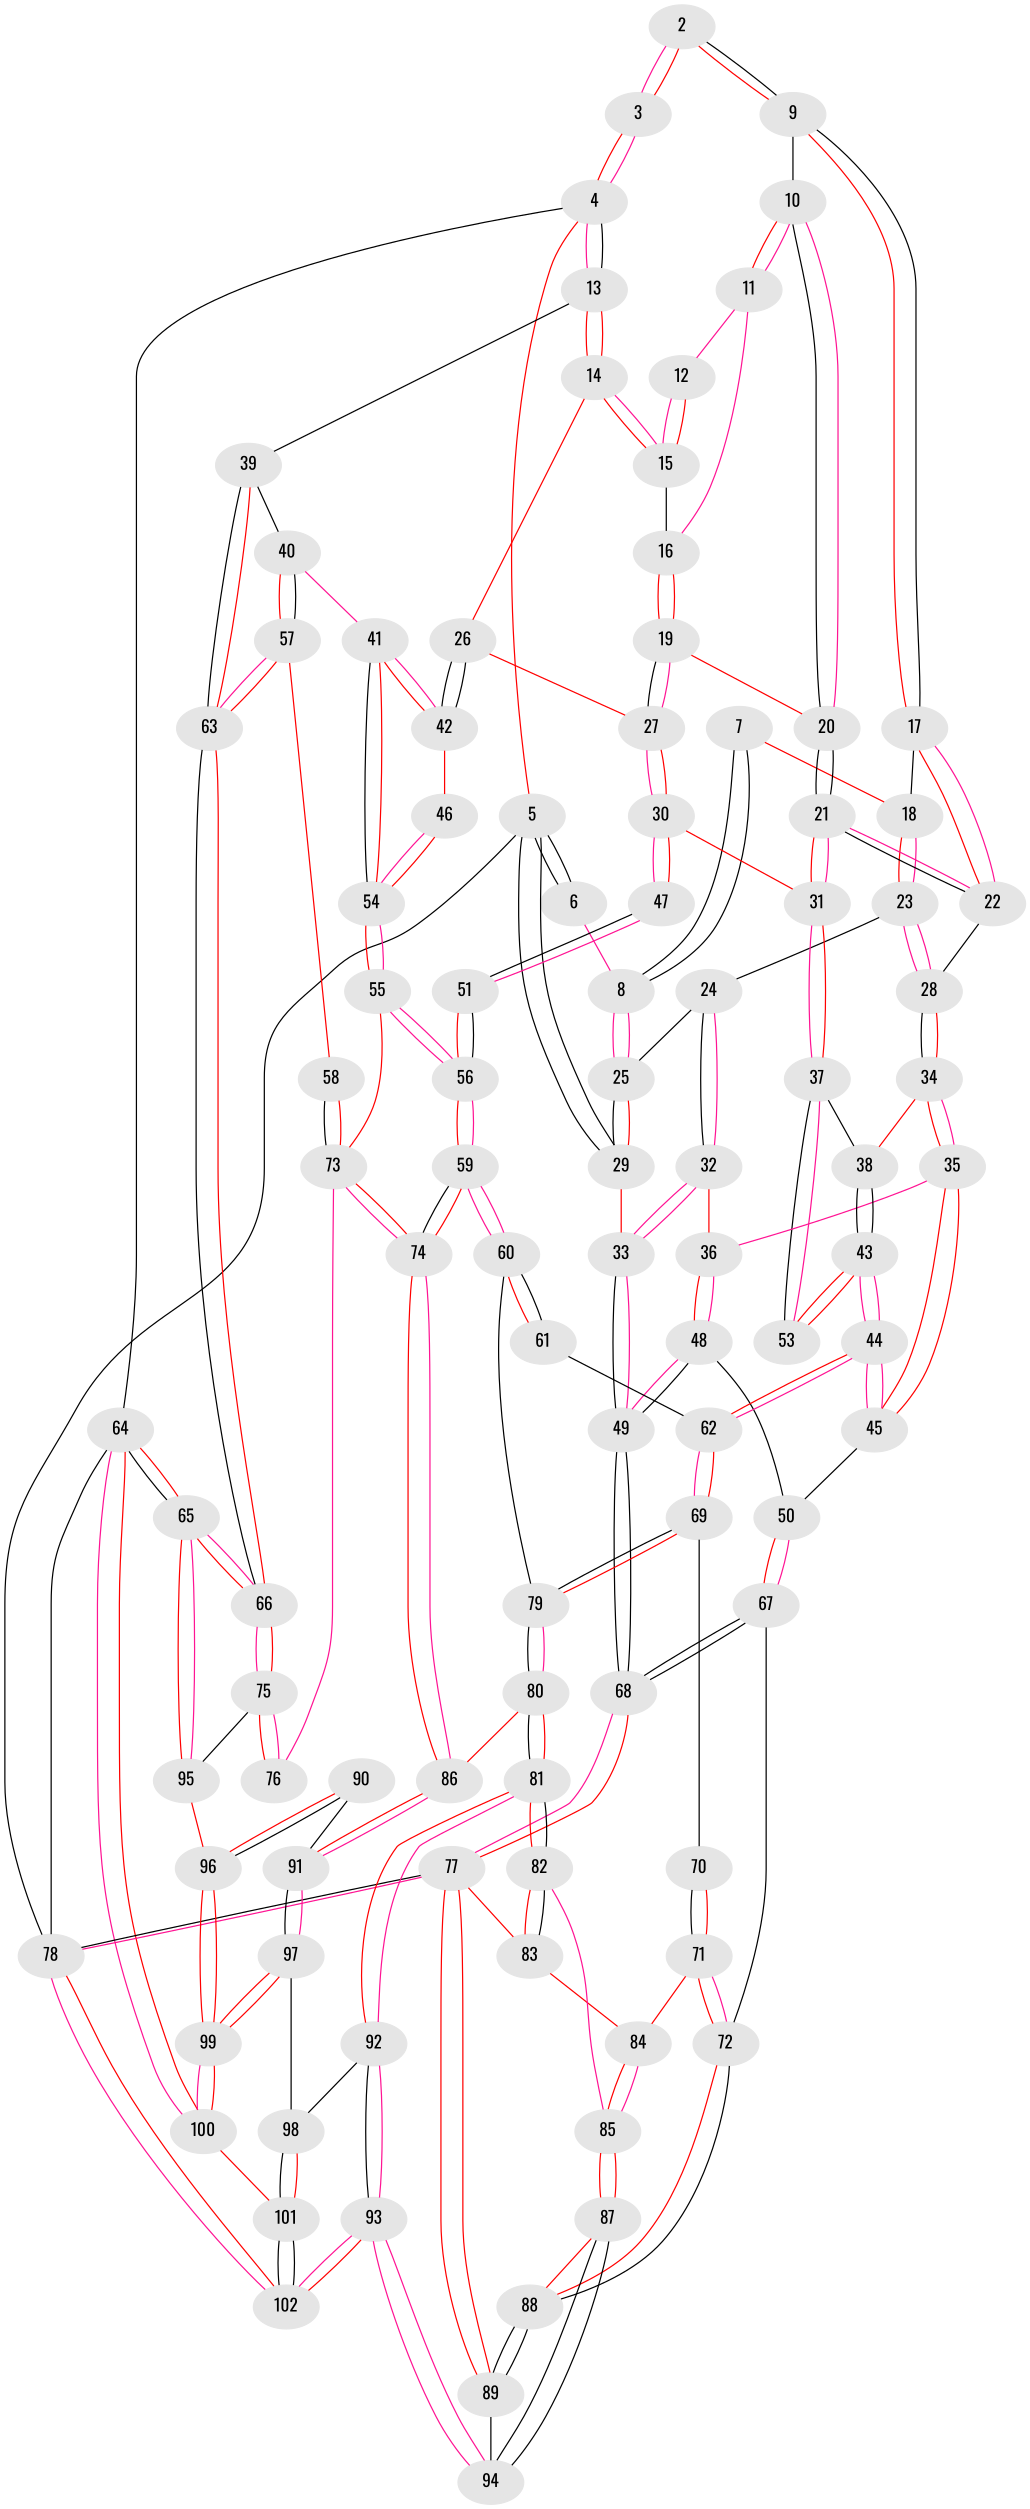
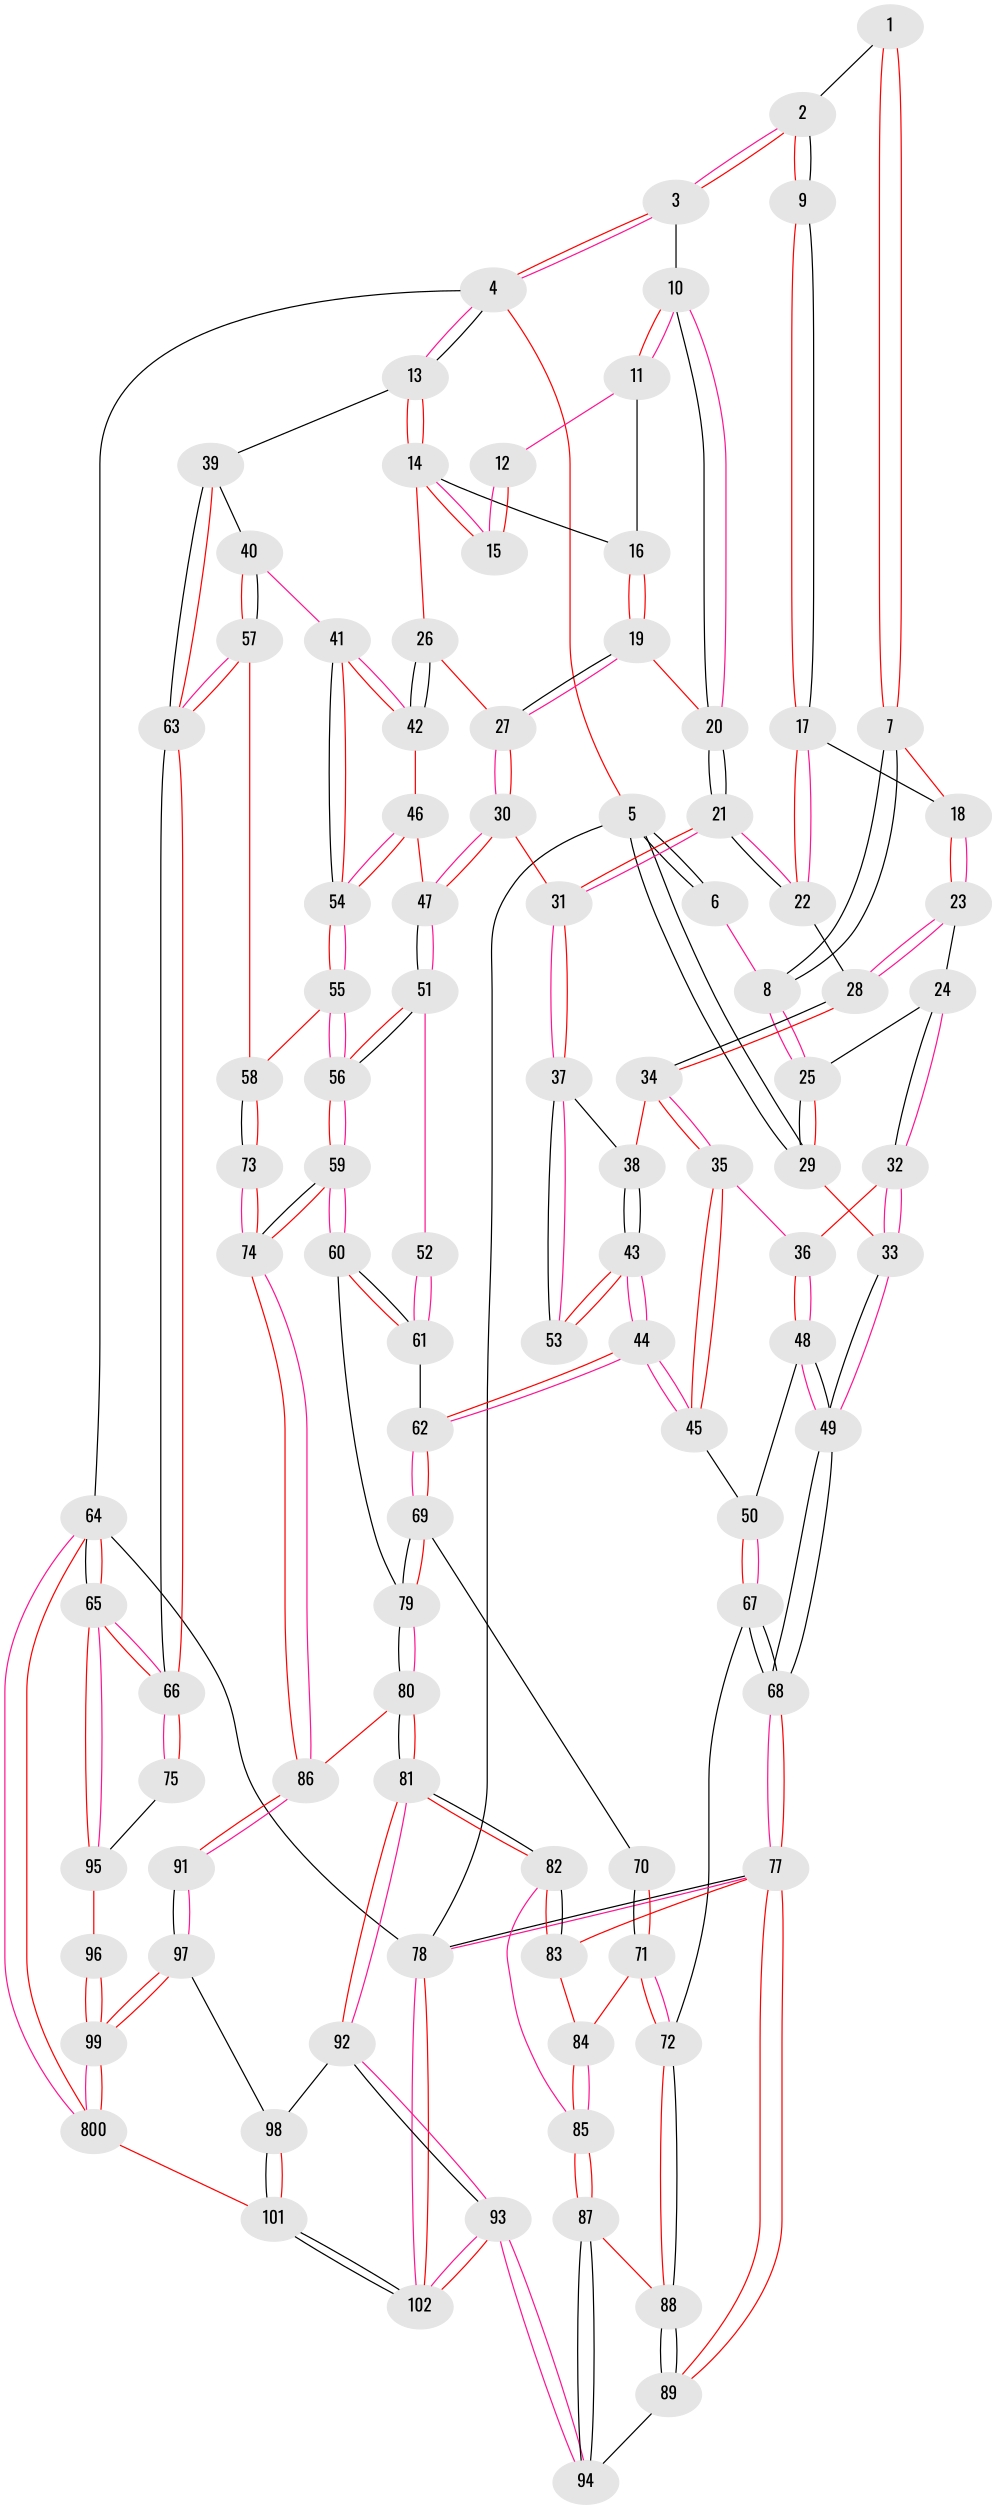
none -> (890, 27)
(793, 158) -> (676, 246)
(729, 427) -> (637, 465)
(666, 509) -> (524, 512)
none -> (420, 860)
(379, 1084) -> (294, 1035)
none -> (425, 1255)
(274, 1781) -> none
(362, 1781) -> none
(203, 2132) -> (94, 2132)
